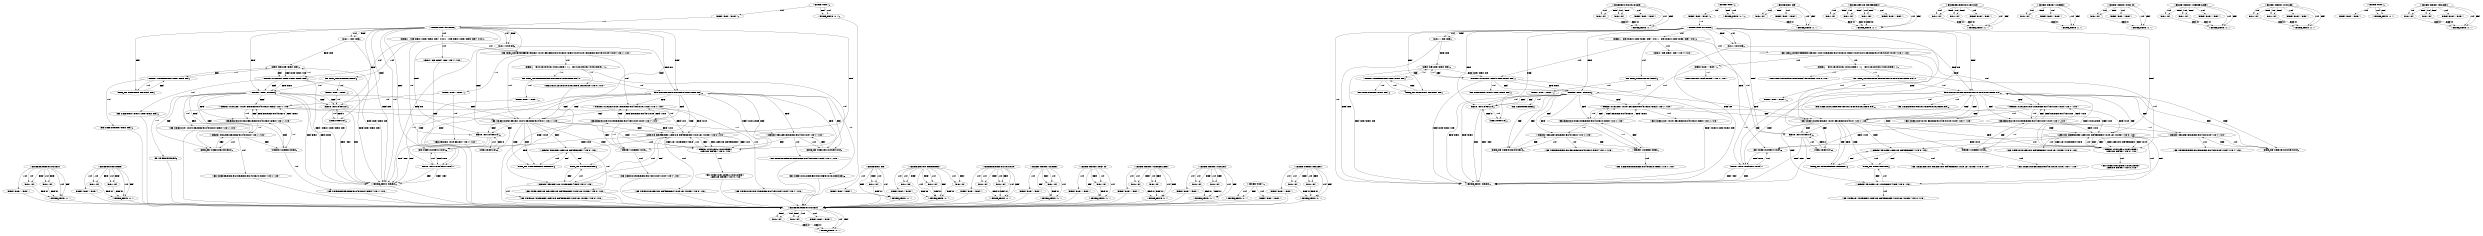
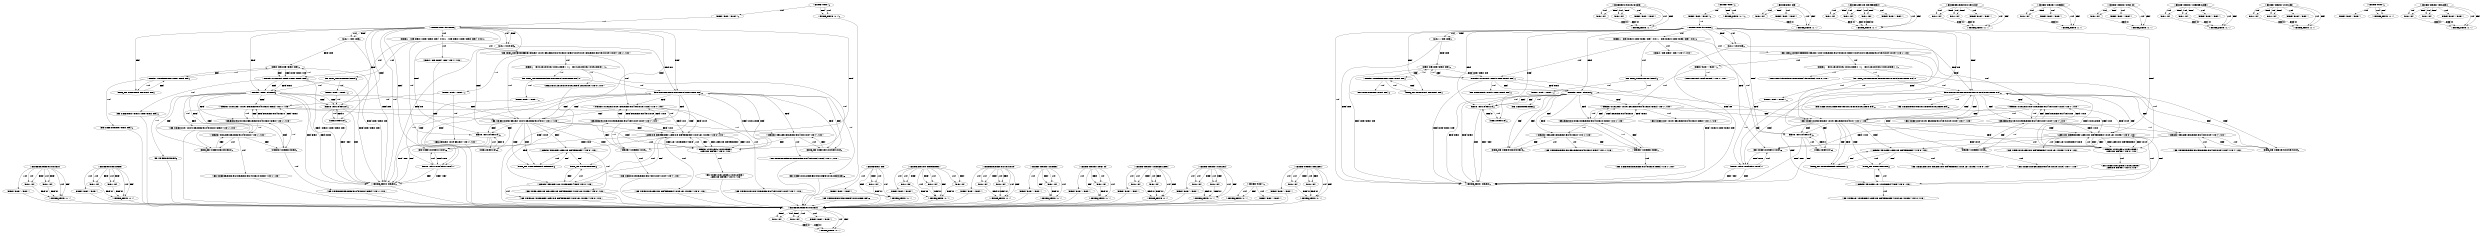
none -> (846, 198)
